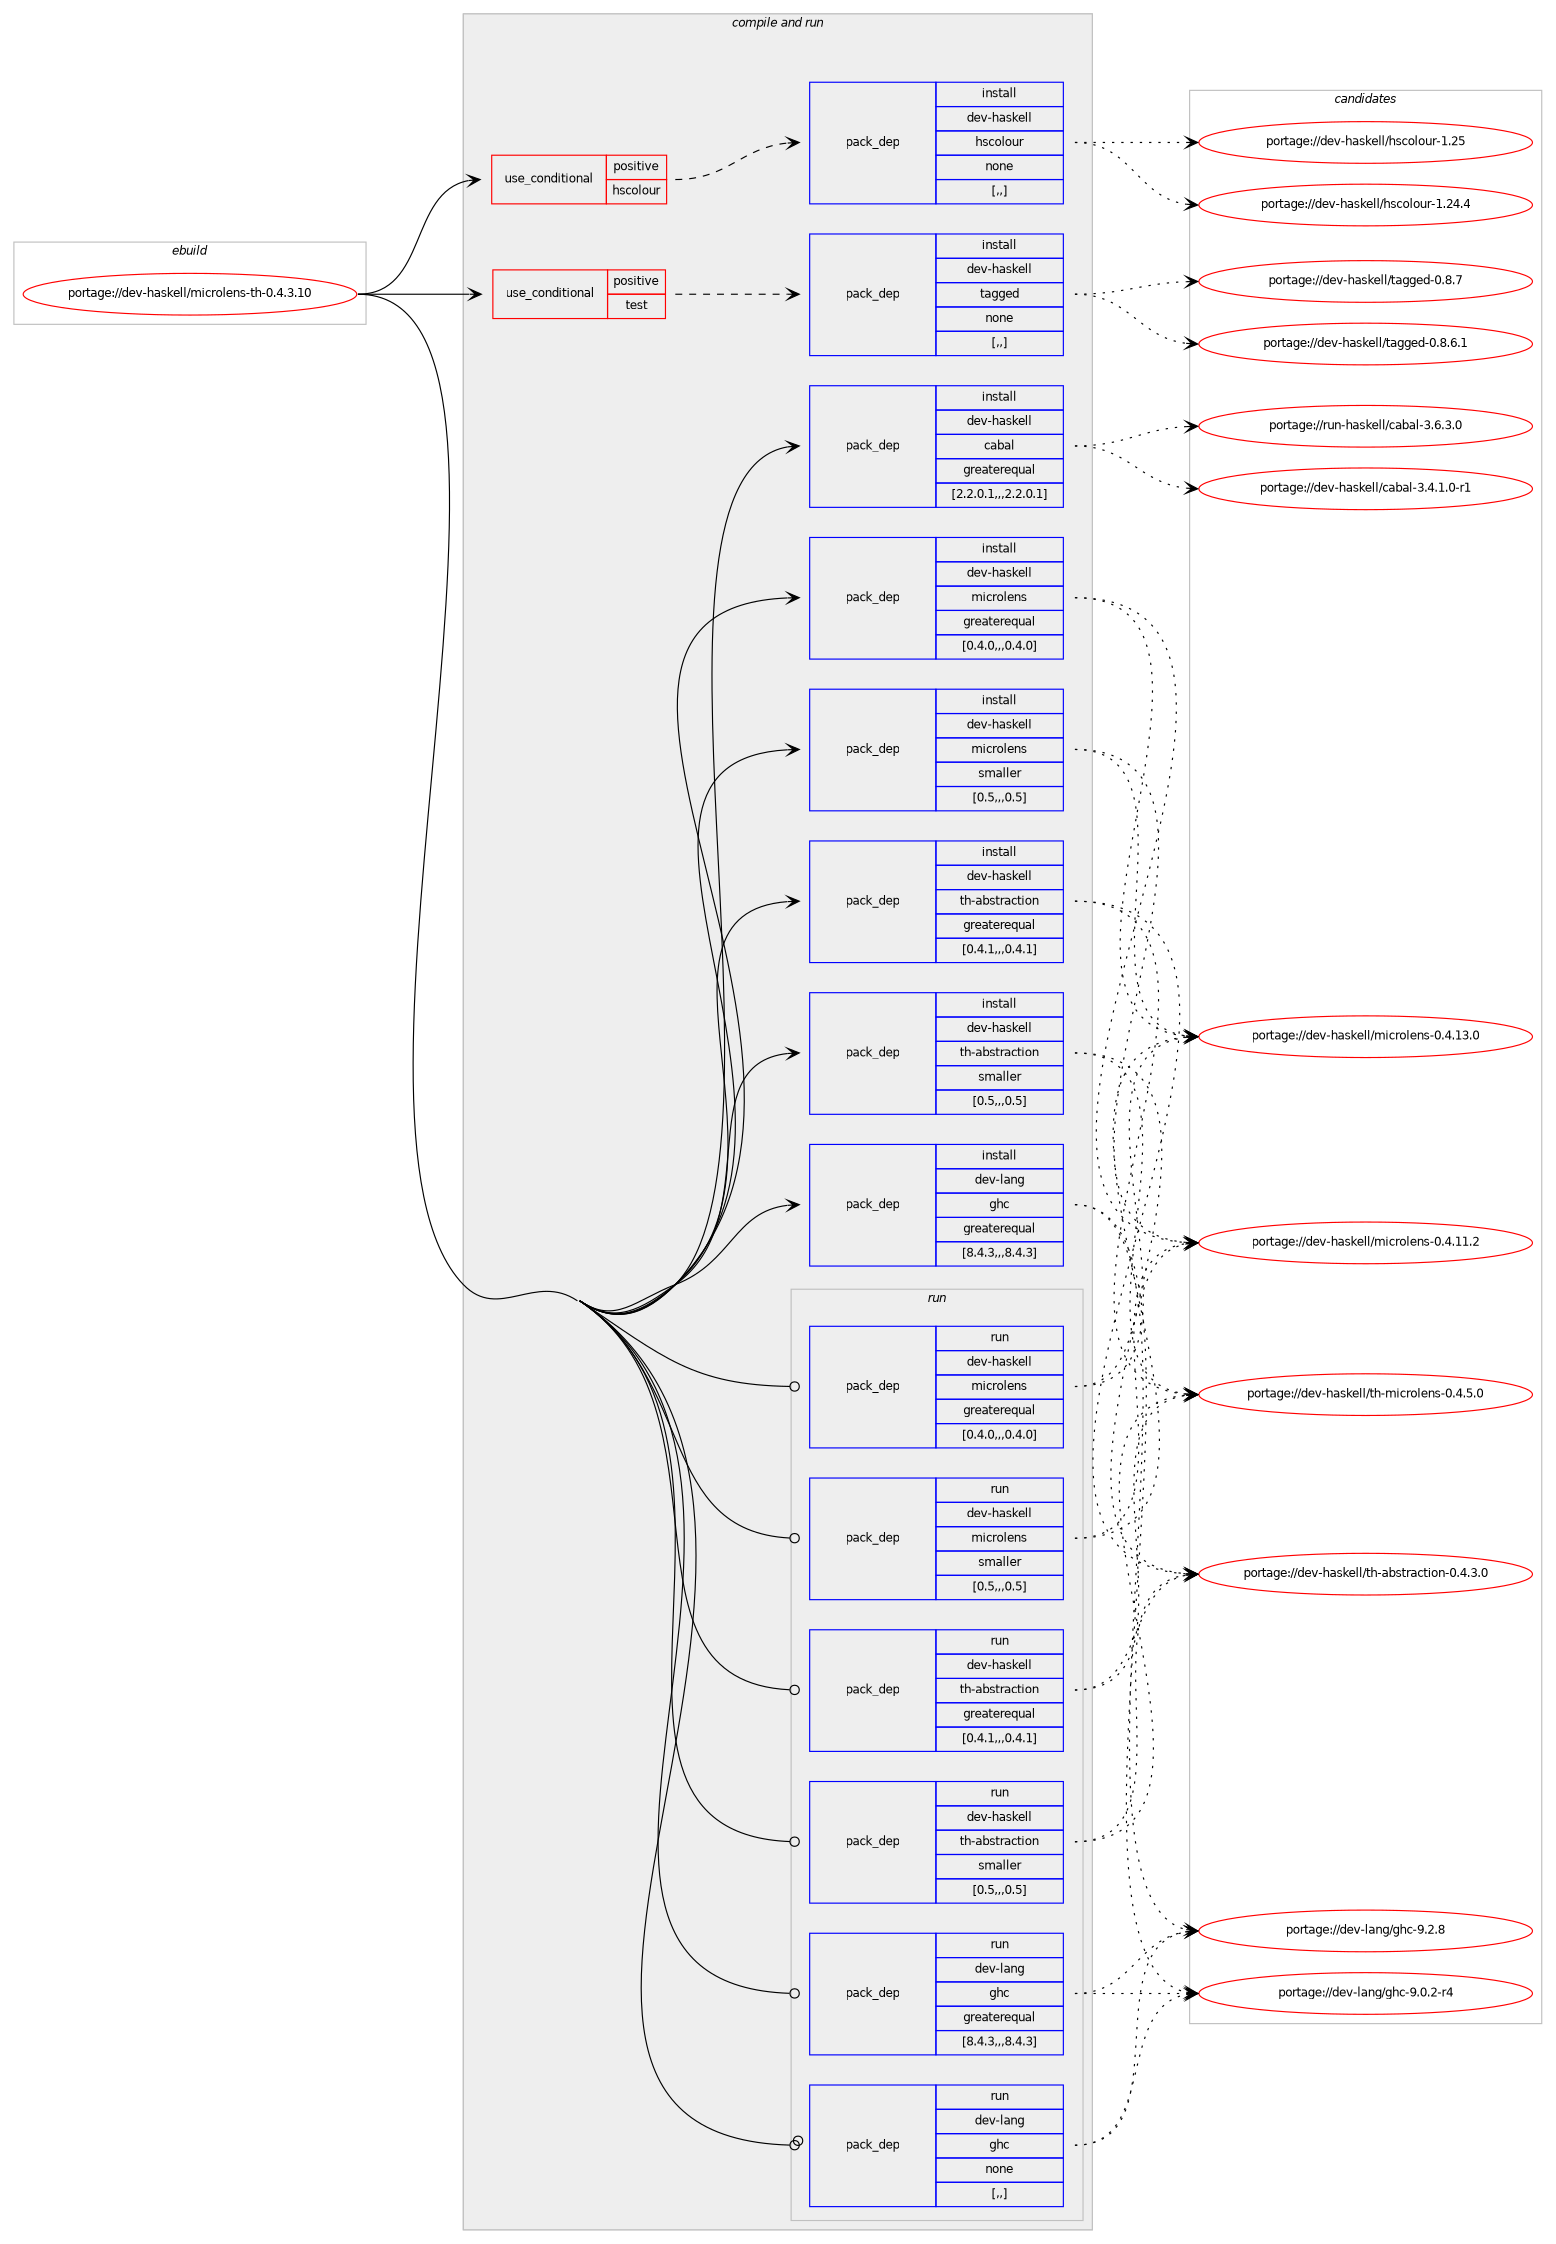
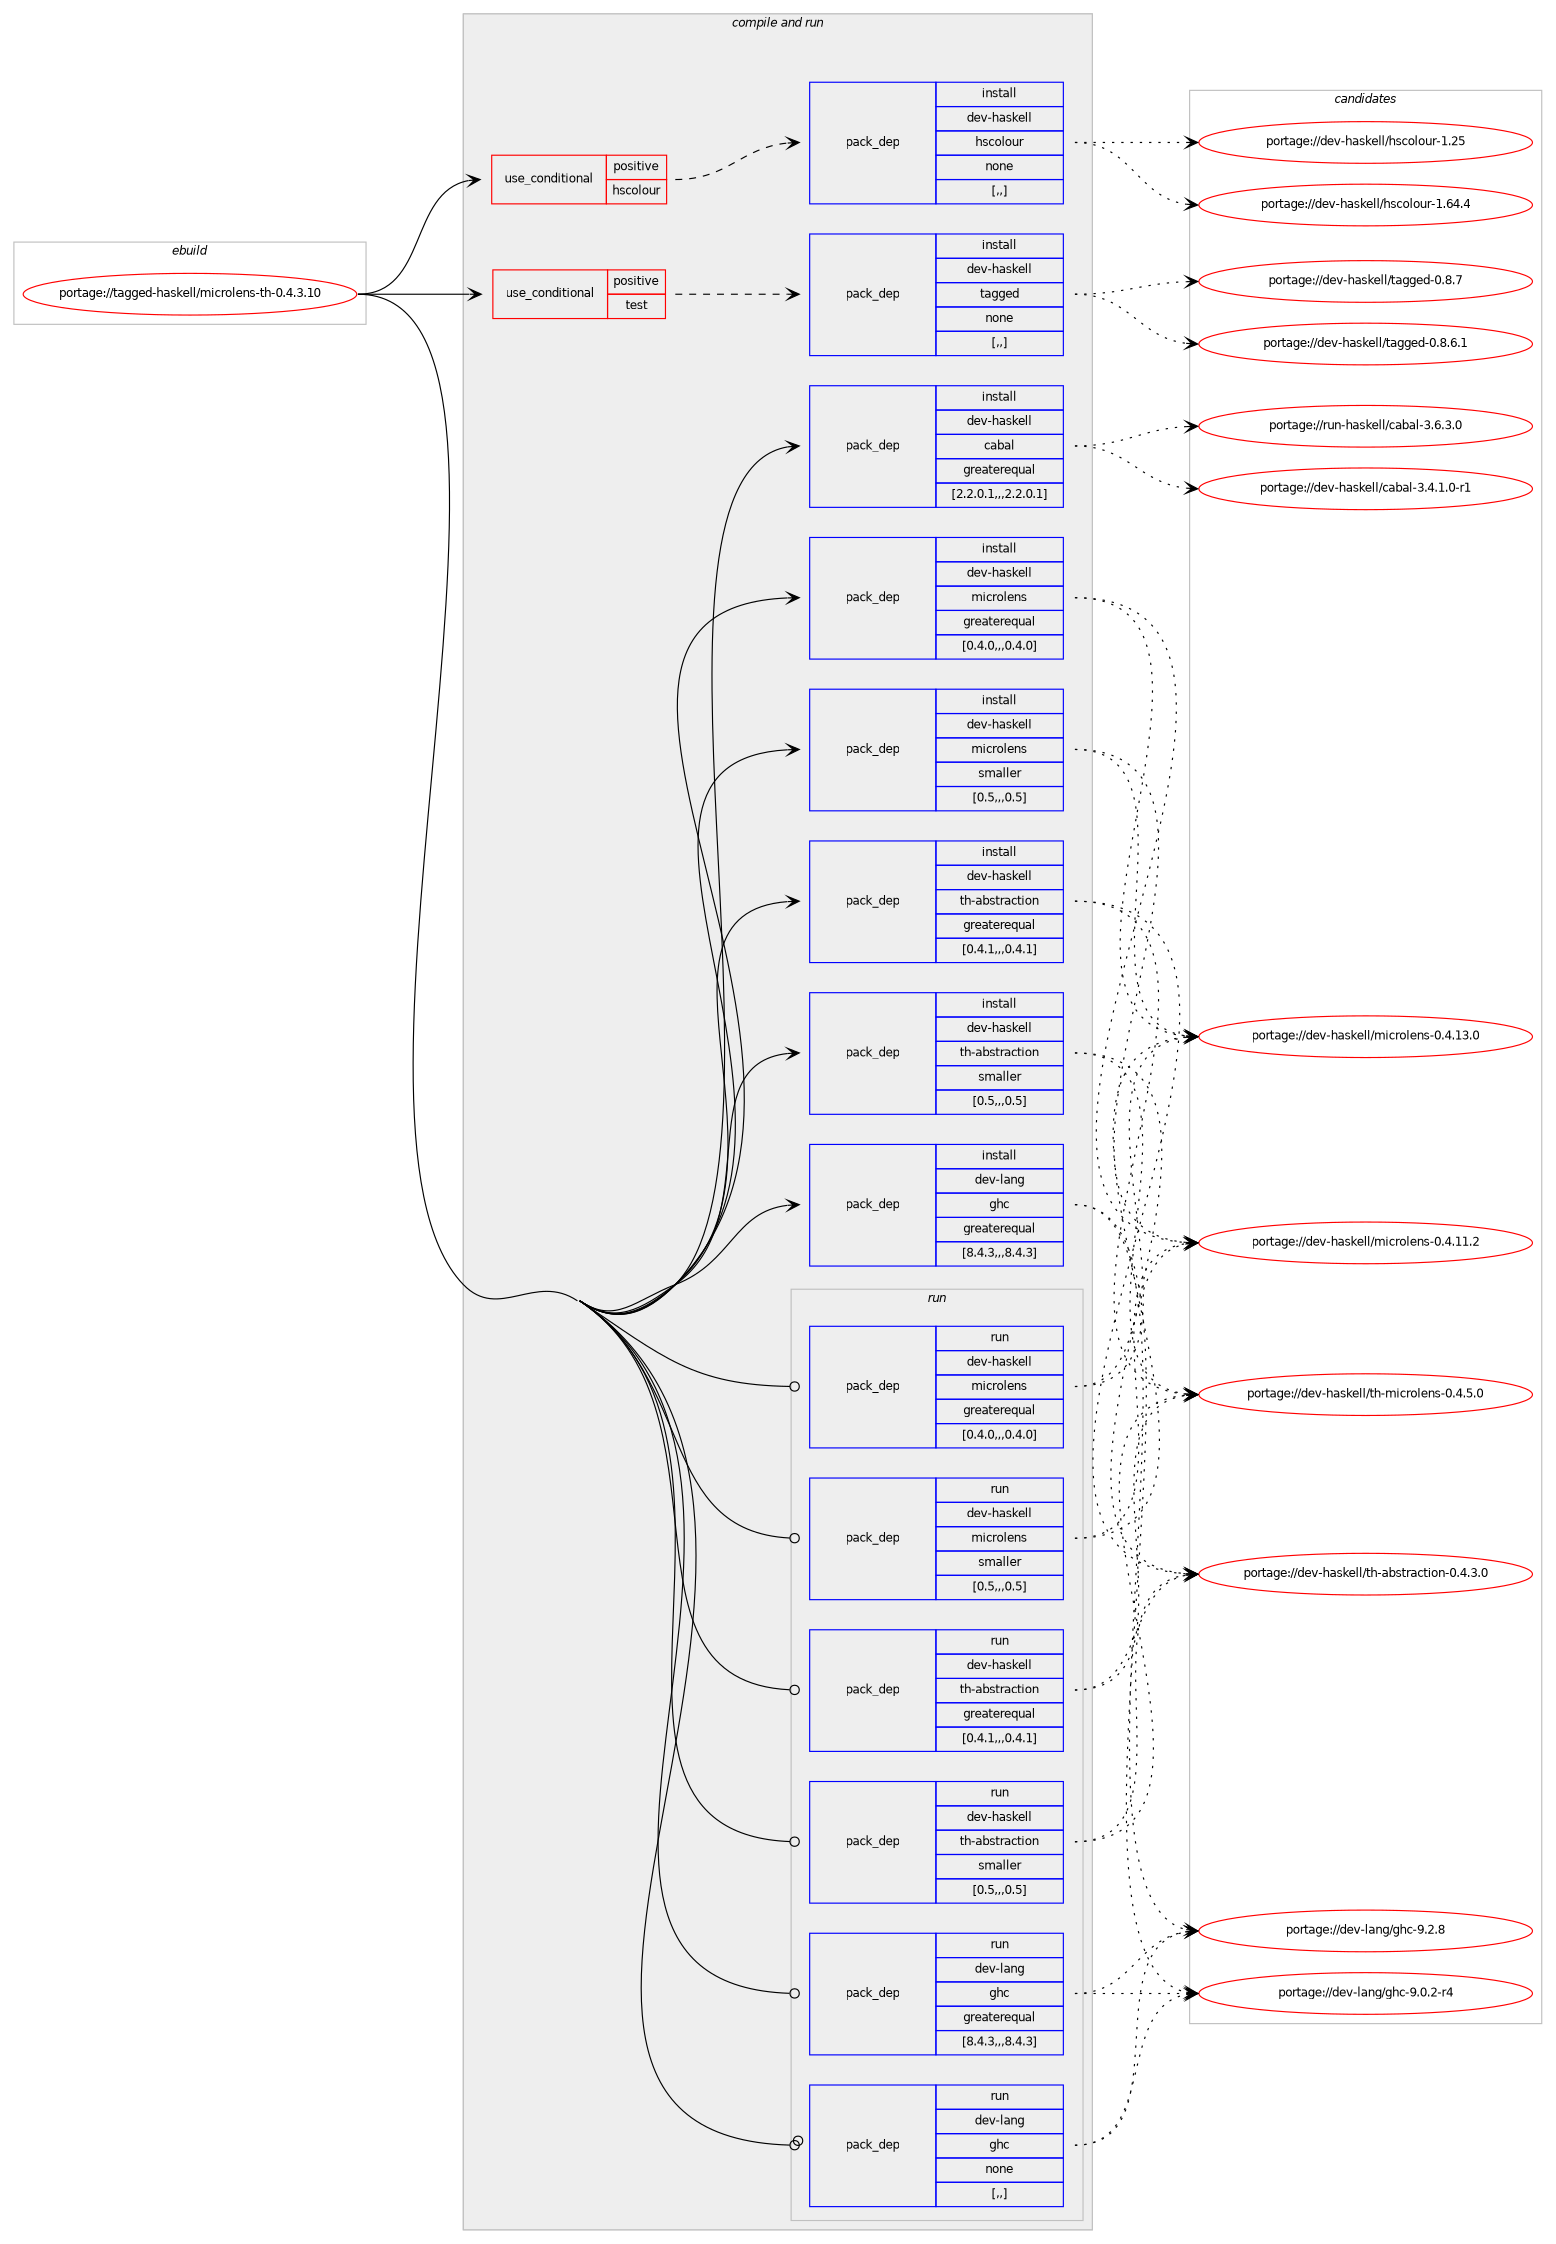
(1366, 205) -> (1366, 205)
(190, 294) -> (190, 294)
